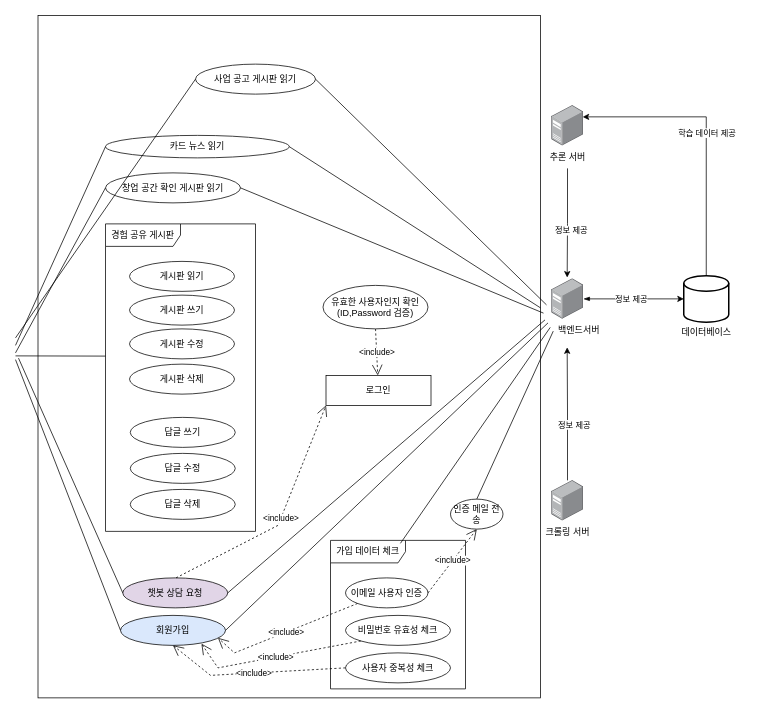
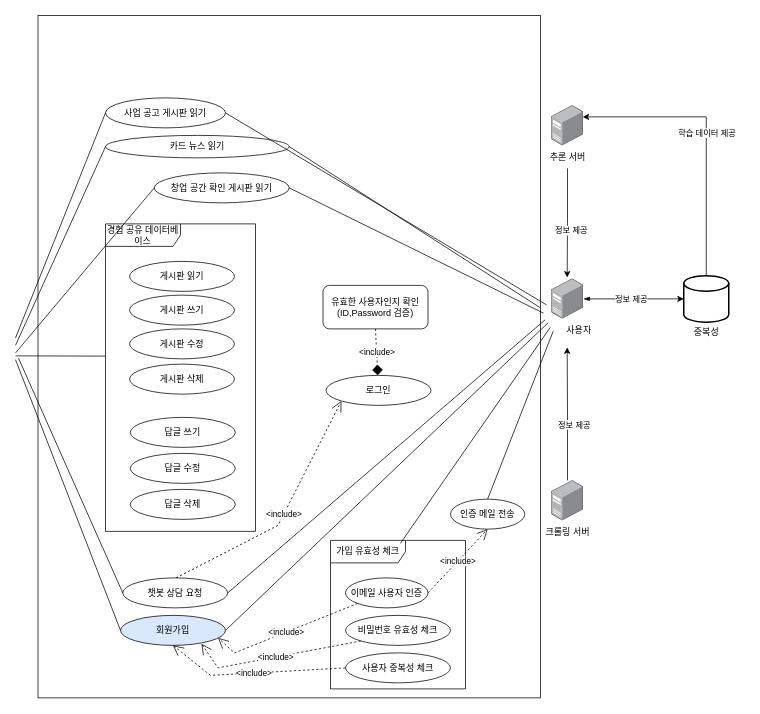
(255, 79) -> (165, 113)
(173, 188) -> (222, 188)
(143, 235) -> (143, 235)
(375, 307) -> (375, 307)
(579, 330) -> (579, 330)
(707, 333) -> (707, 333)
(377, 369) -> (377, 364)
(378, 390) -> (378, 390)
(477, 514) -> (488, 514)
(368, 552) -> (368, 552)
(175, 593) -> (175, 593)
